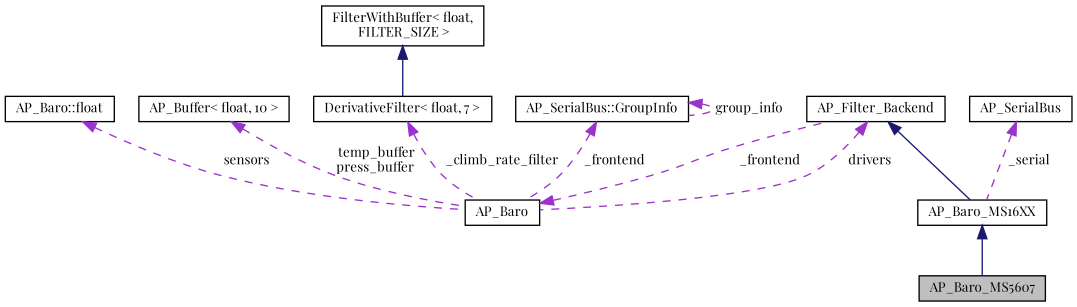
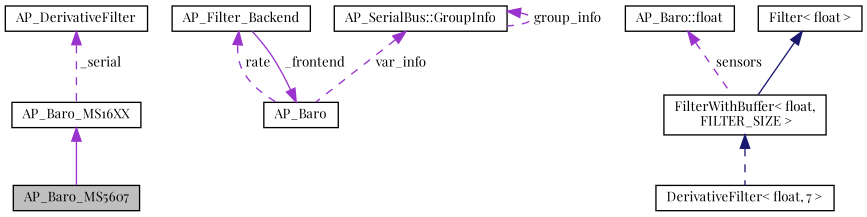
none -> (810, 19)
(403, 78) -> (745, 167)
(214, 109) -> none
(1021, 109) -> (76, 19)
(613, 161) -> (399, 63)
(869, 161) -> (257, 63)
(691, 162) -> (274, 59)
(934, 166) -> none
(440, 172) -> none
(275, 187) -> (714, 69)
(982, 257) -> (76, 163)
